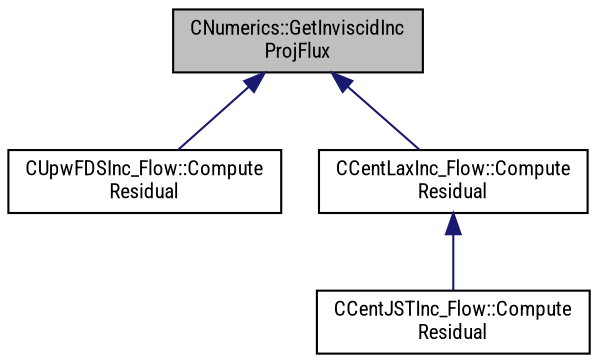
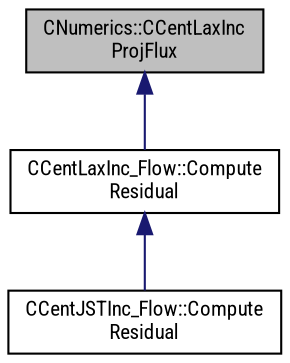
(298, 41) -> (145, 41)
(145, 182) -> none
